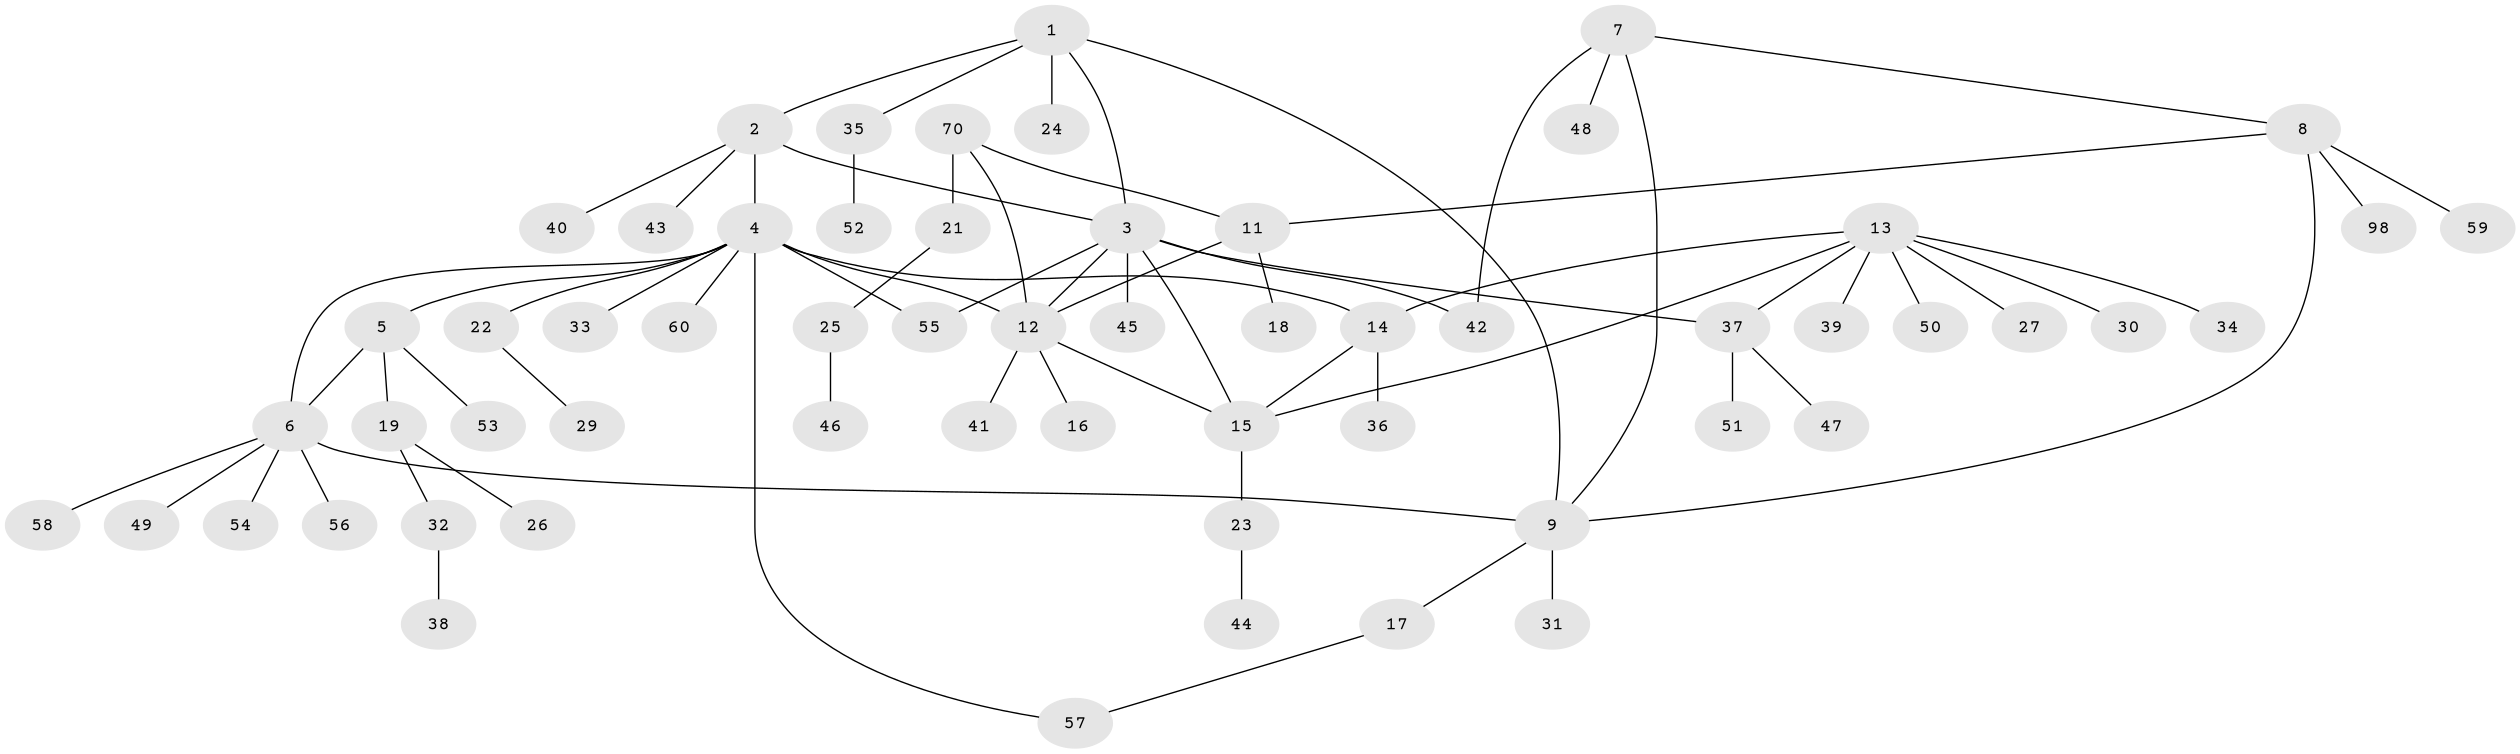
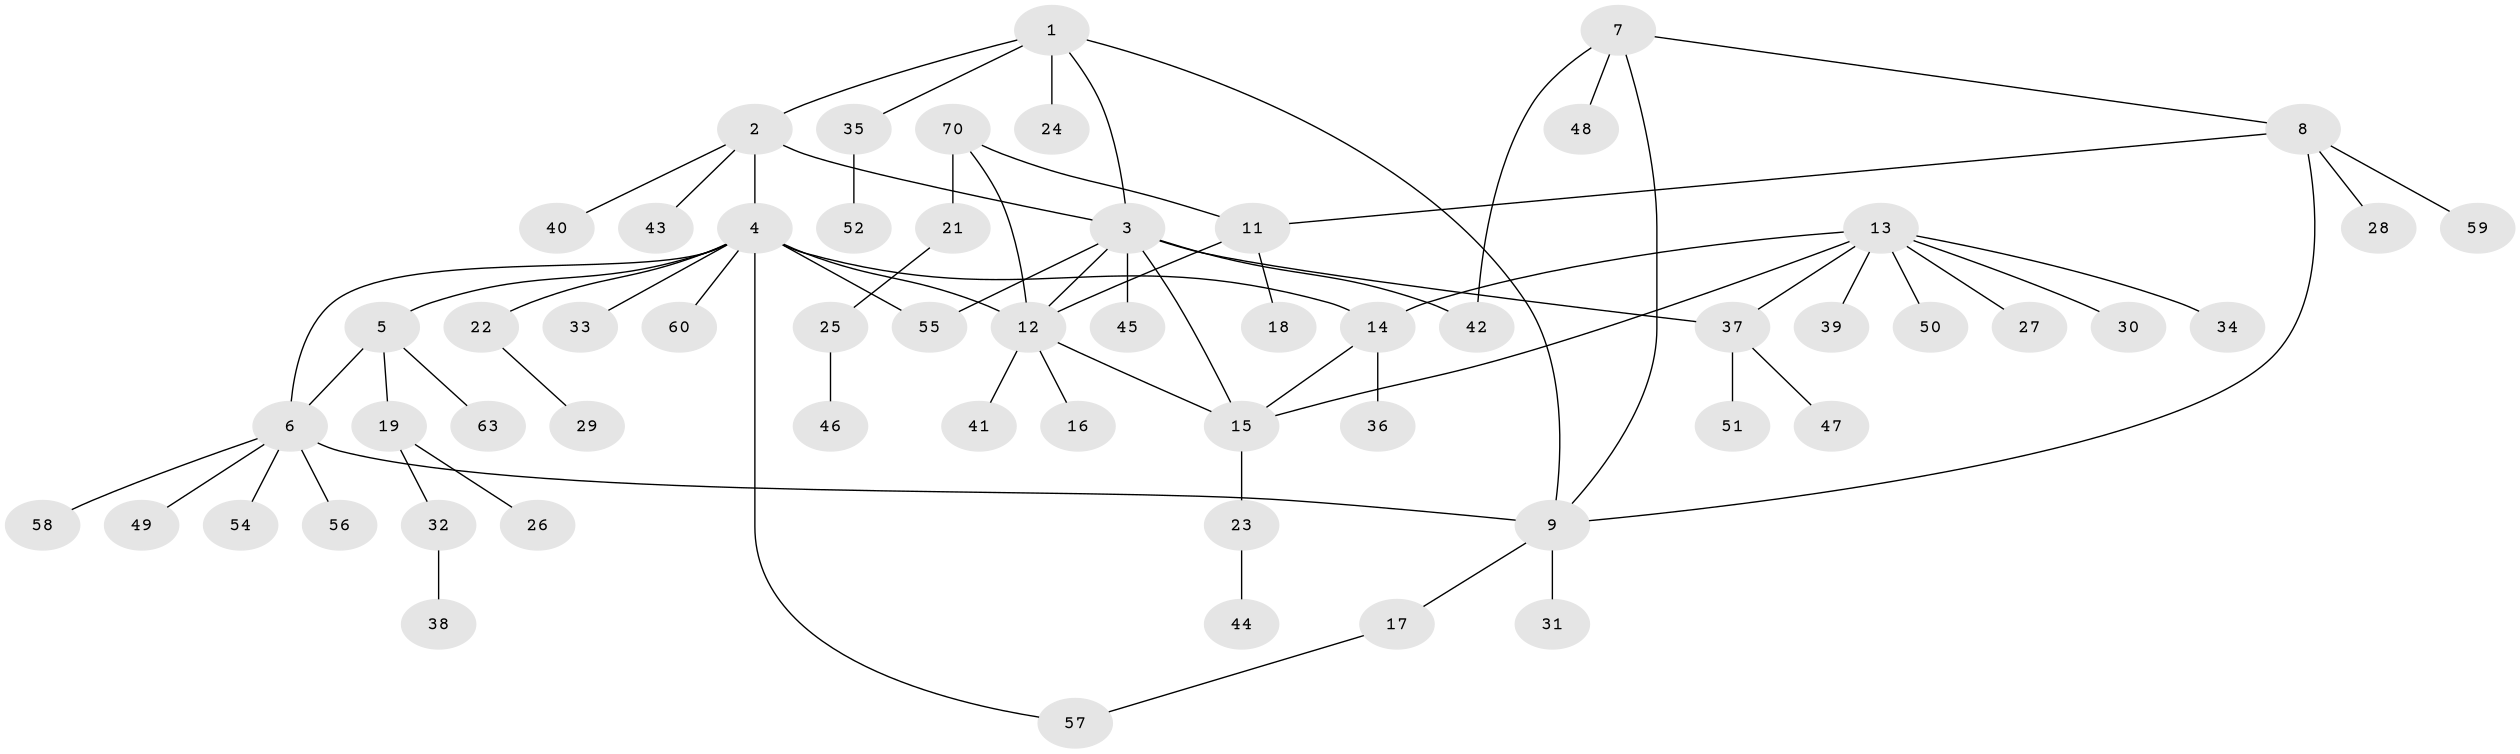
(2379, 228) -> (2379, 228)
(488, 426) -> (488, 426)
